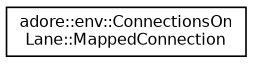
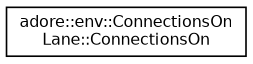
(126, 32) -> (126, 32)
